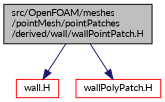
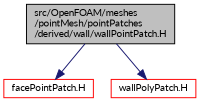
(38, 89) -> (49, 89)
